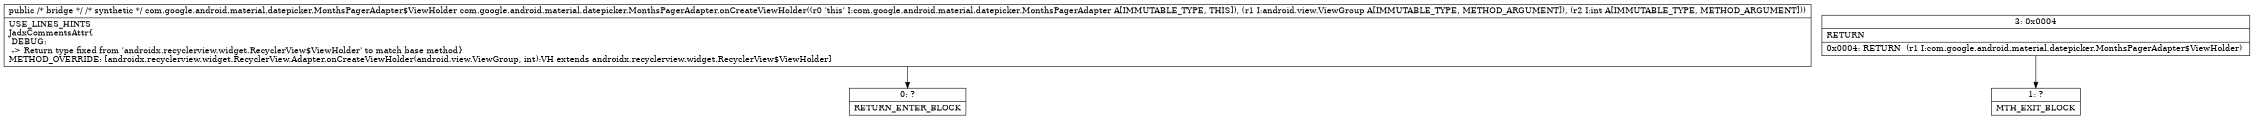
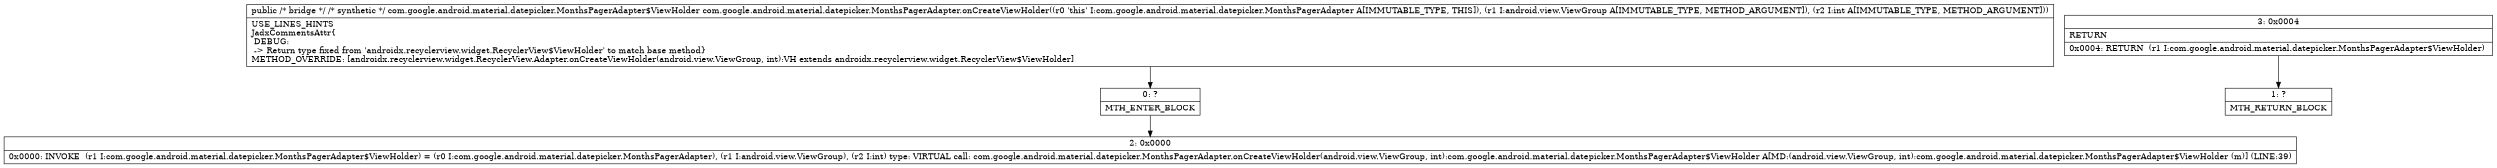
(908, 108) -> (1150, 108)
(2036, 108) -> (2279, 108)
none -> (1150, 150)
